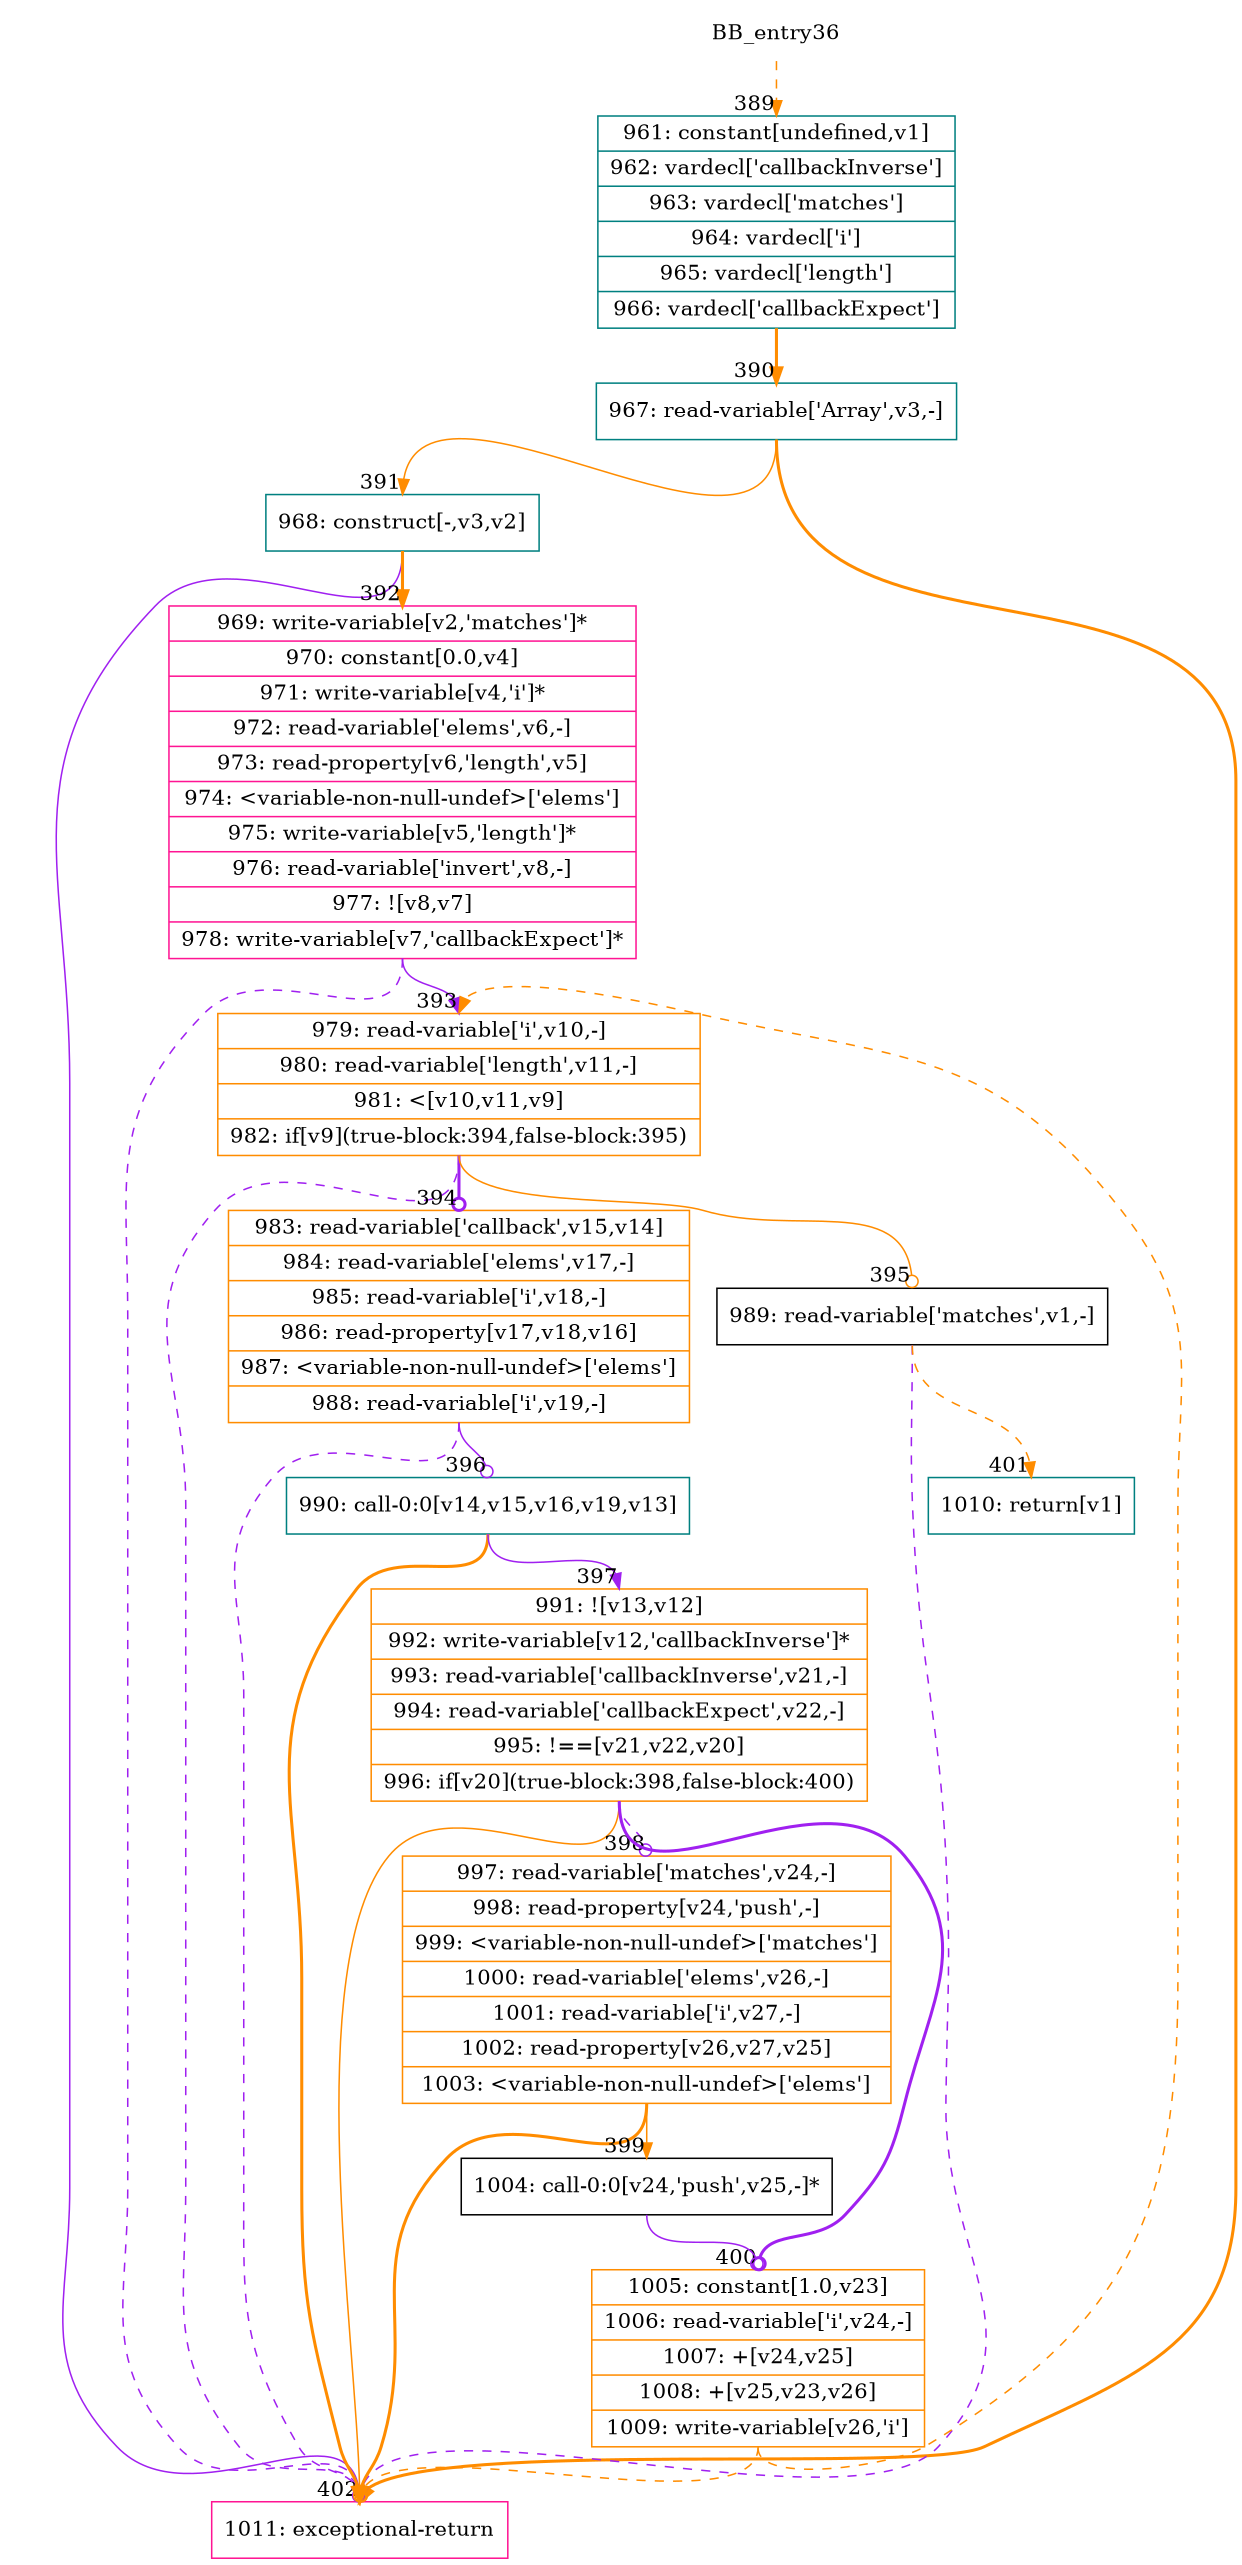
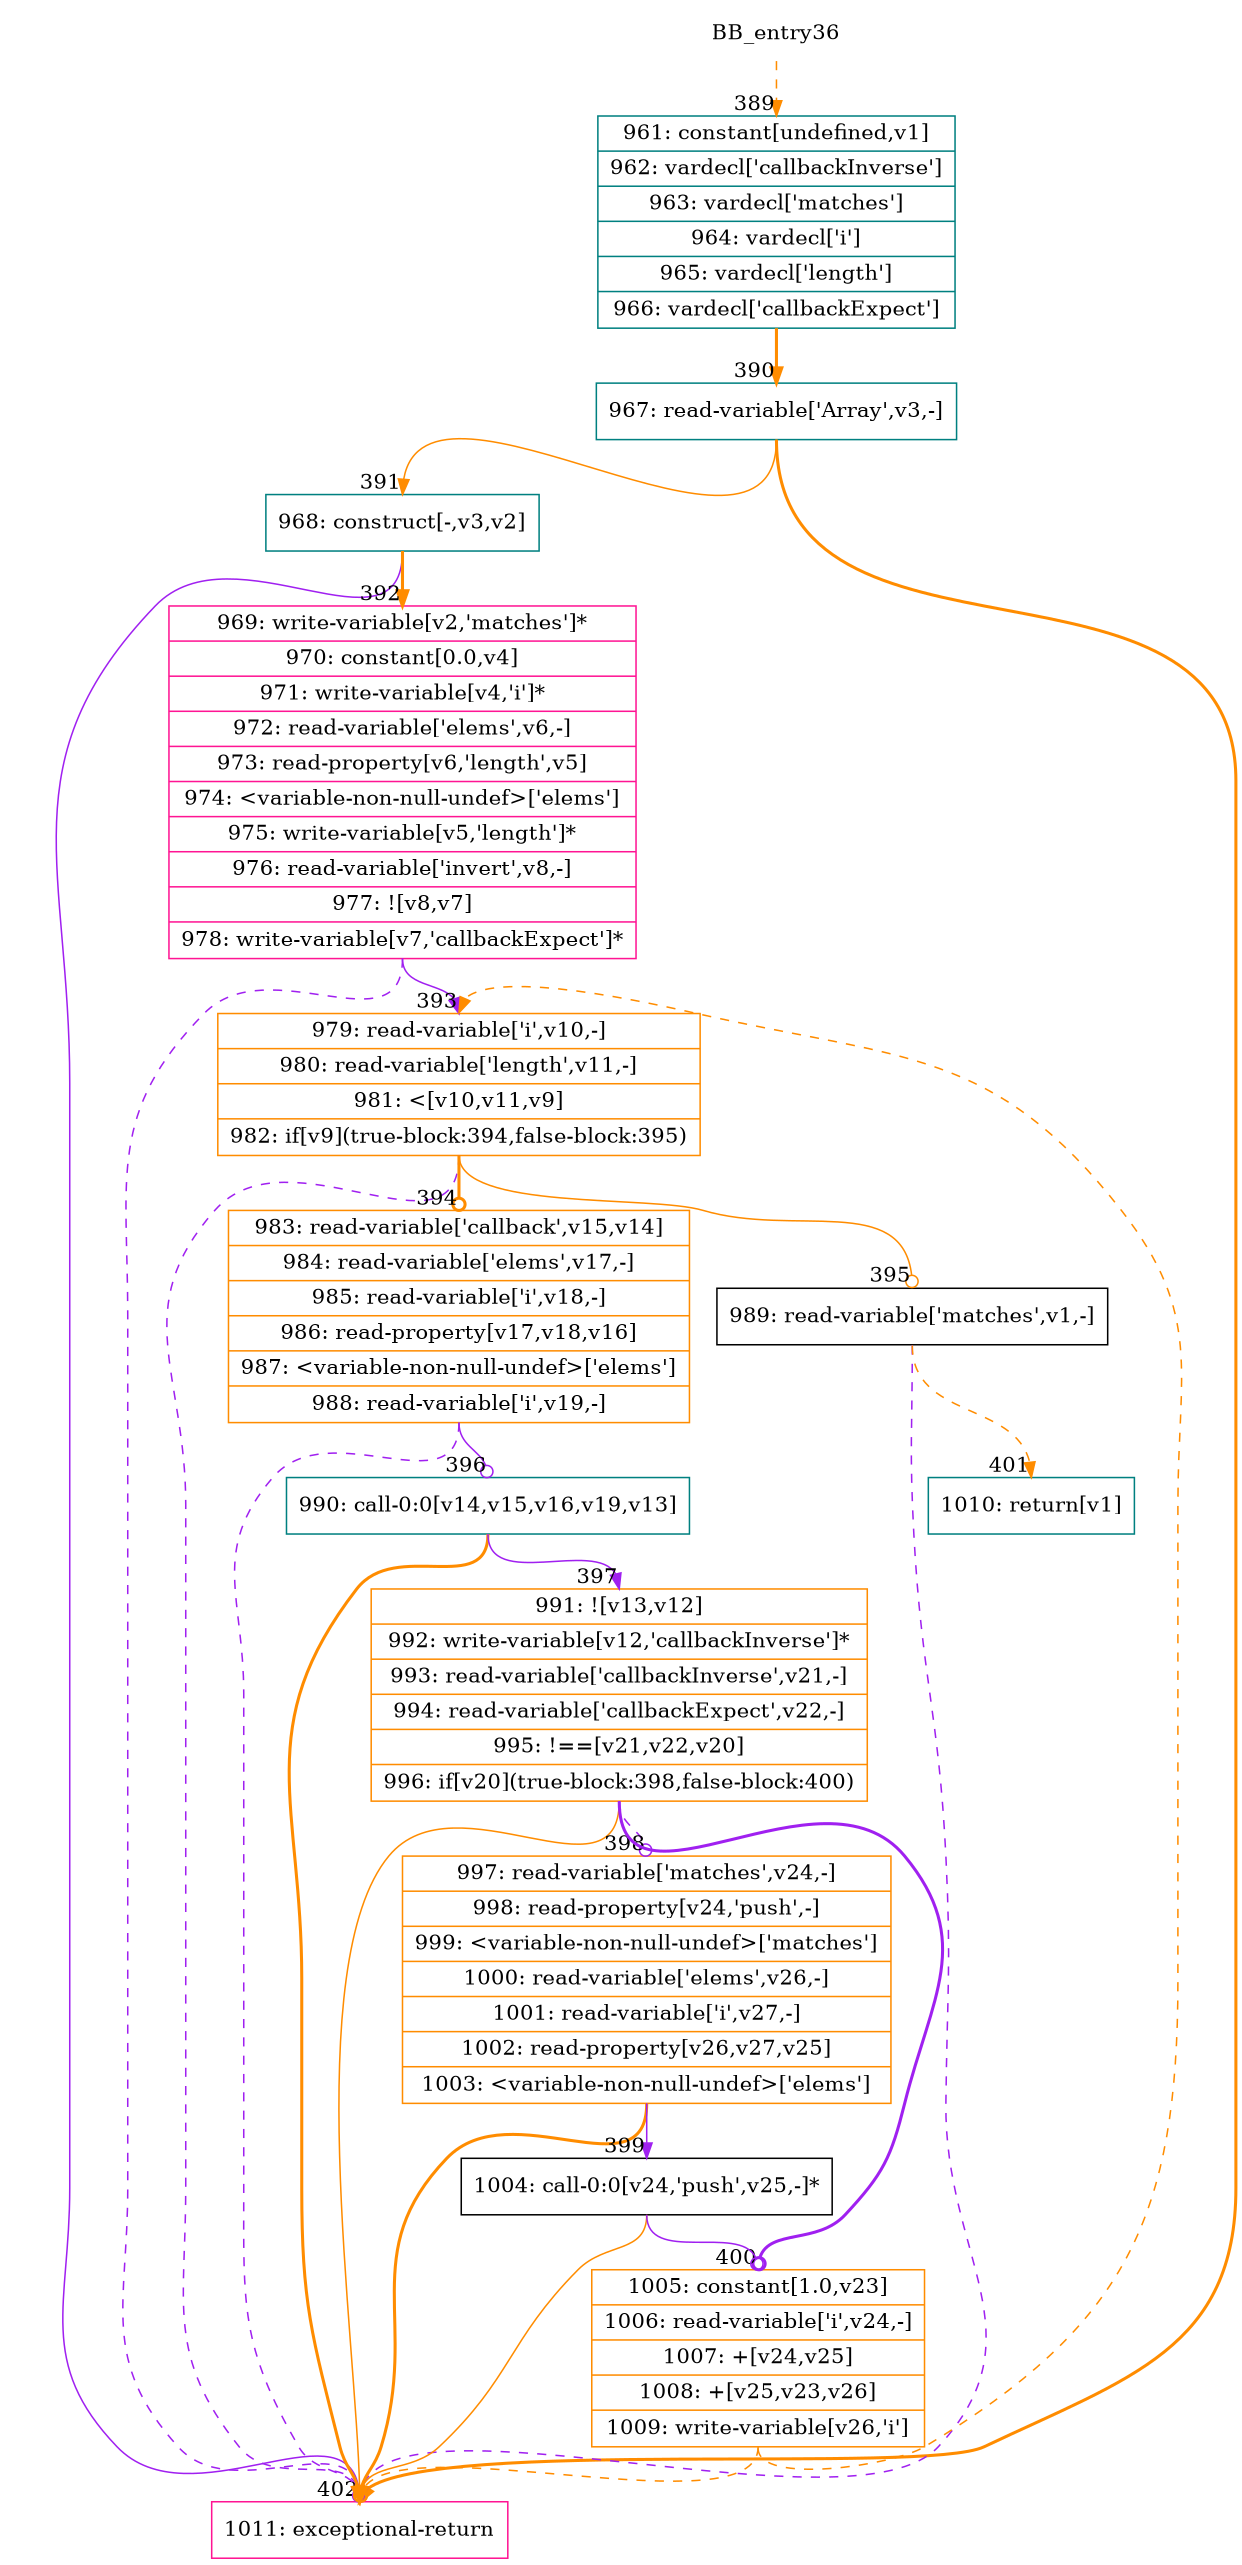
(459, 1177) -> (459, 1177)
(647, 2123) -> (647, 2123)
none -> (510, 2358)
